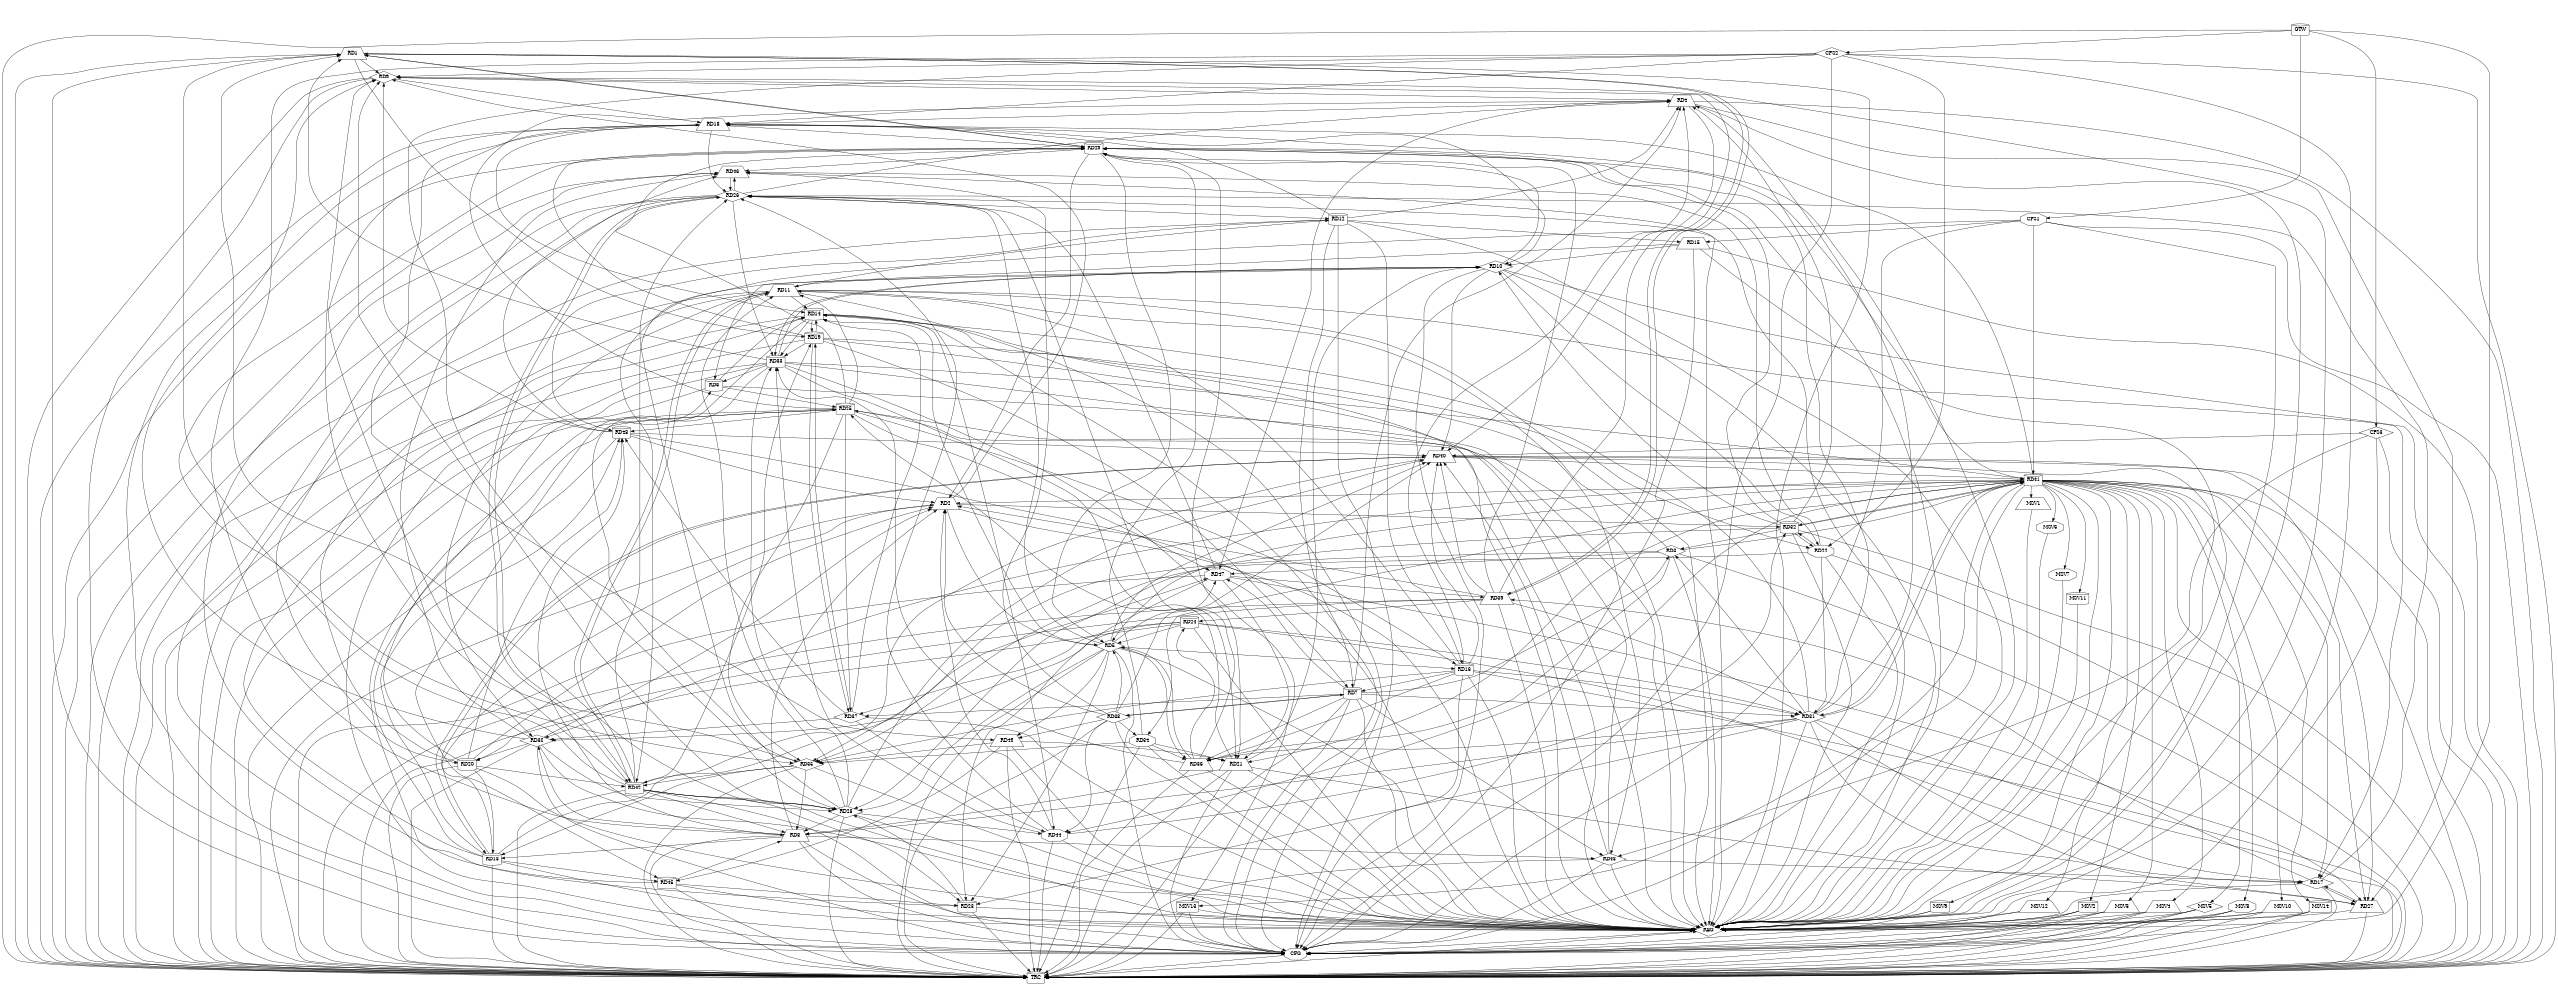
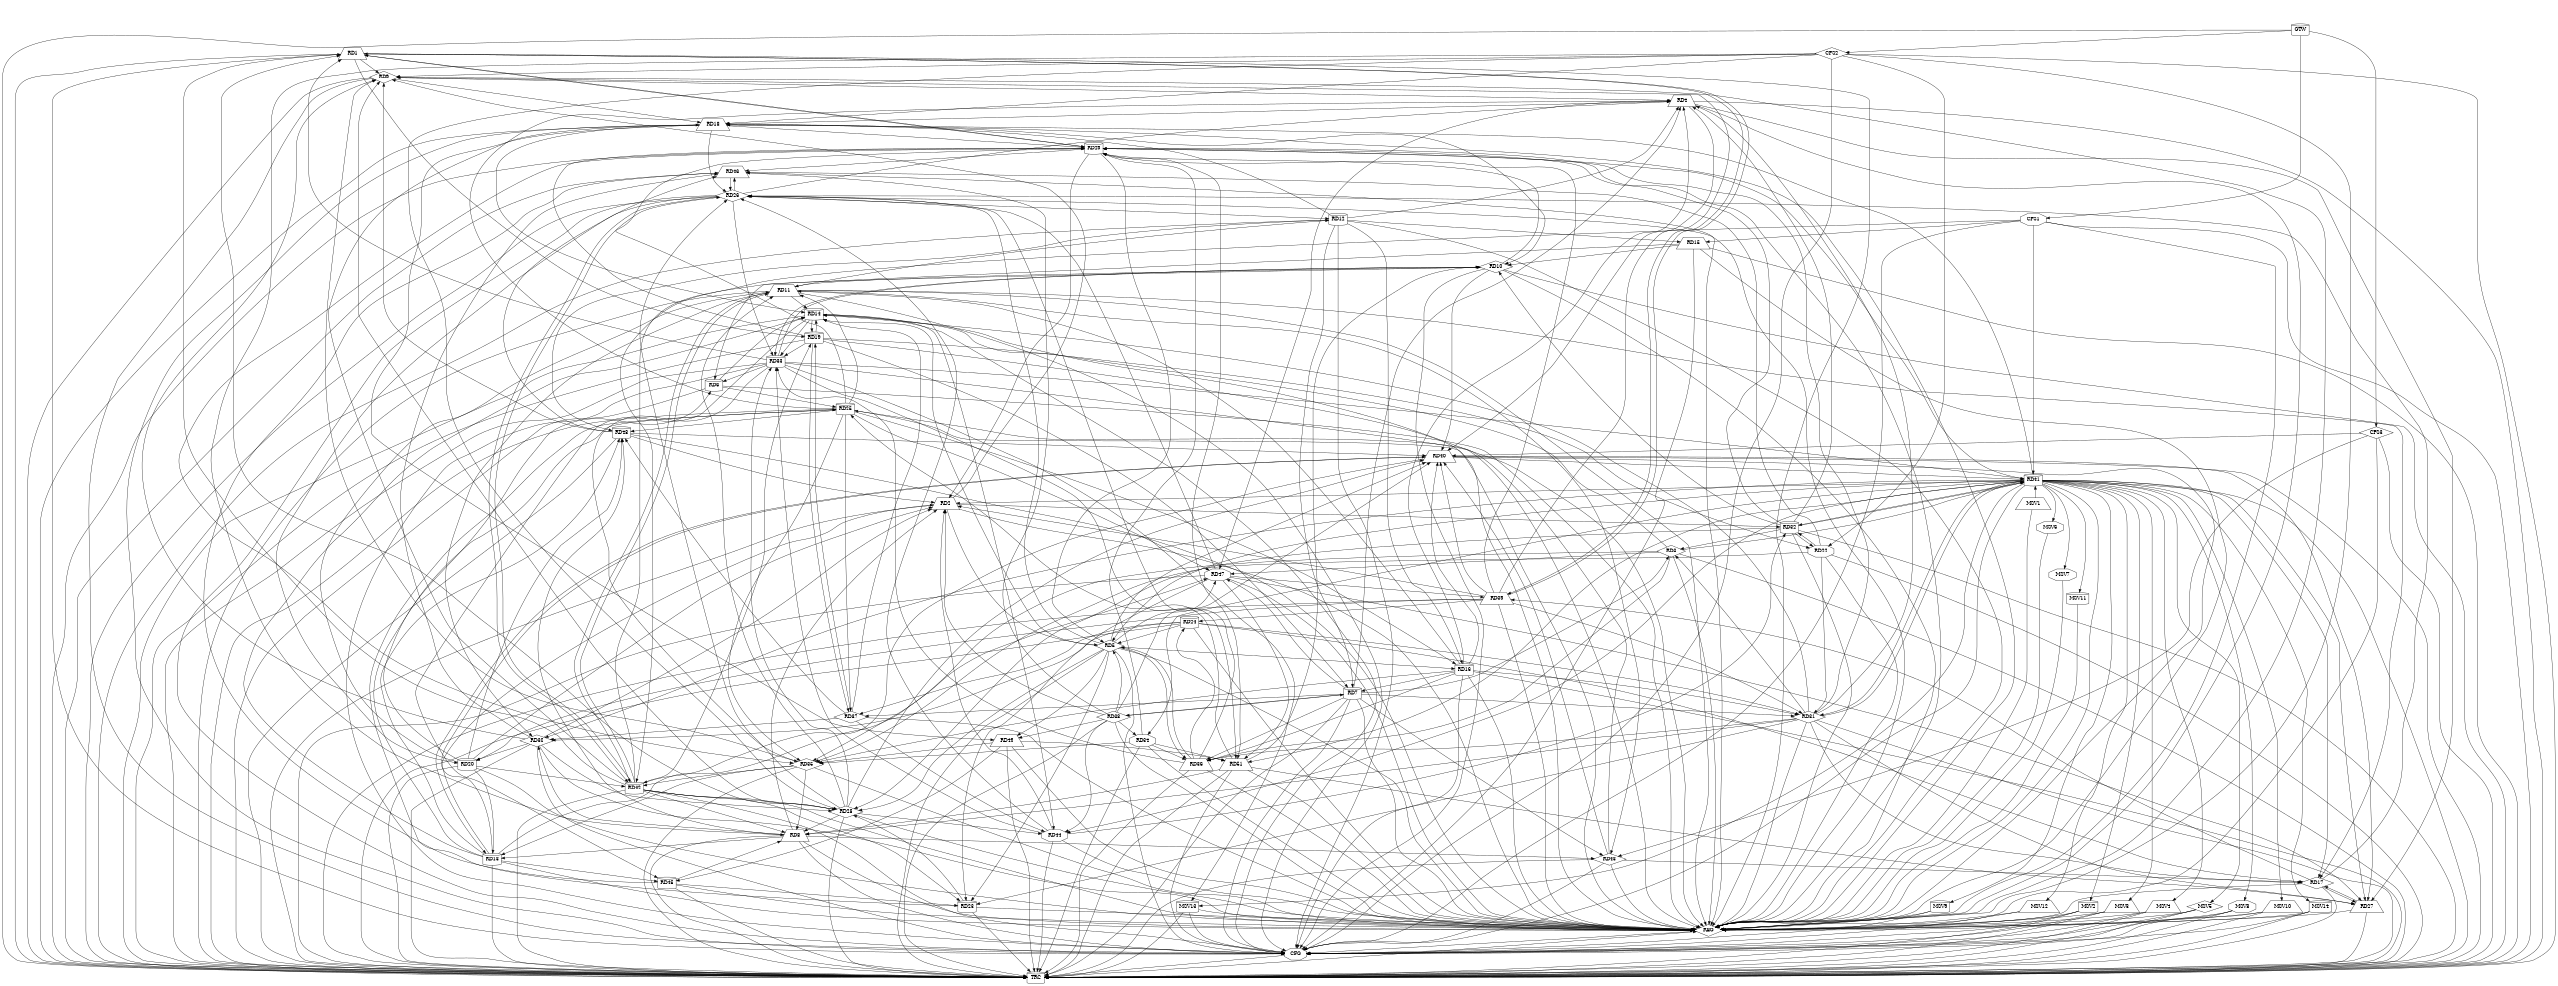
(1659, 408) -> none
(2031, 490) -> (2035, 494)
(2490, 699) -> (1418, 820)
(1236, 764) -> (1236, 764)
